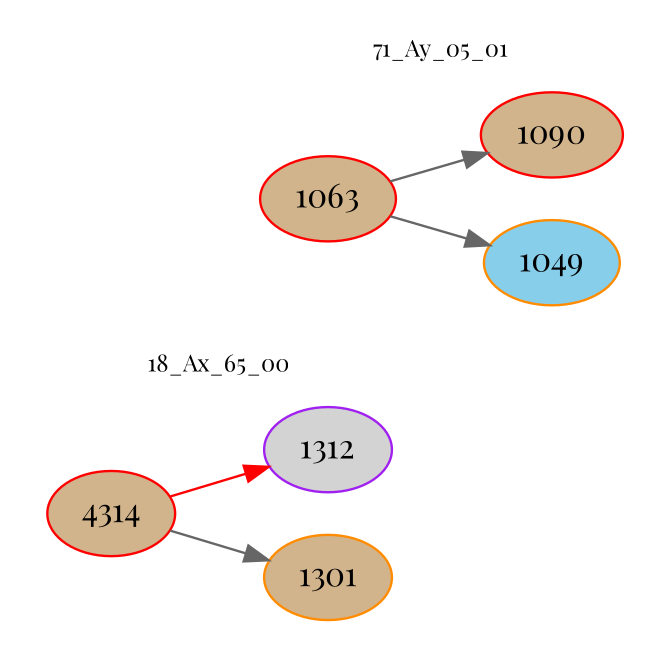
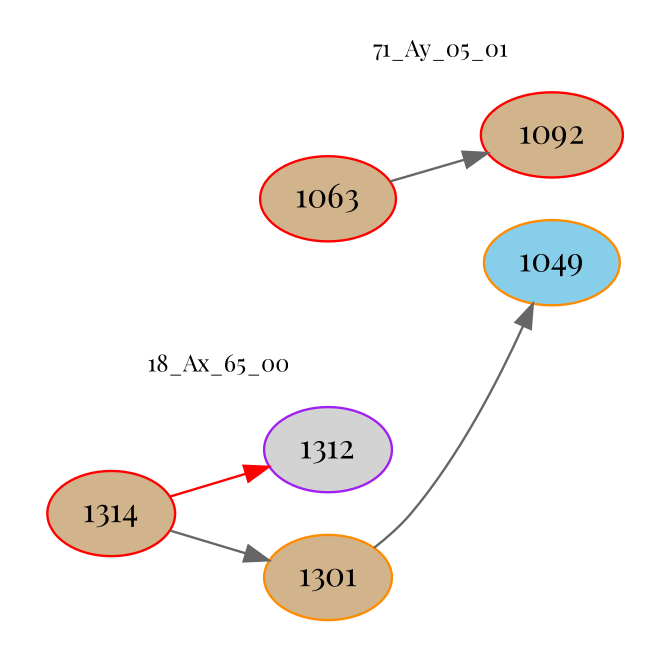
(552, 135) -> (552, 135)
(428, 227) -> (460, 445)
(111, 514) -> (111, 514)
